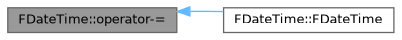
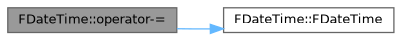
(207, 11) -> (194, 29)
